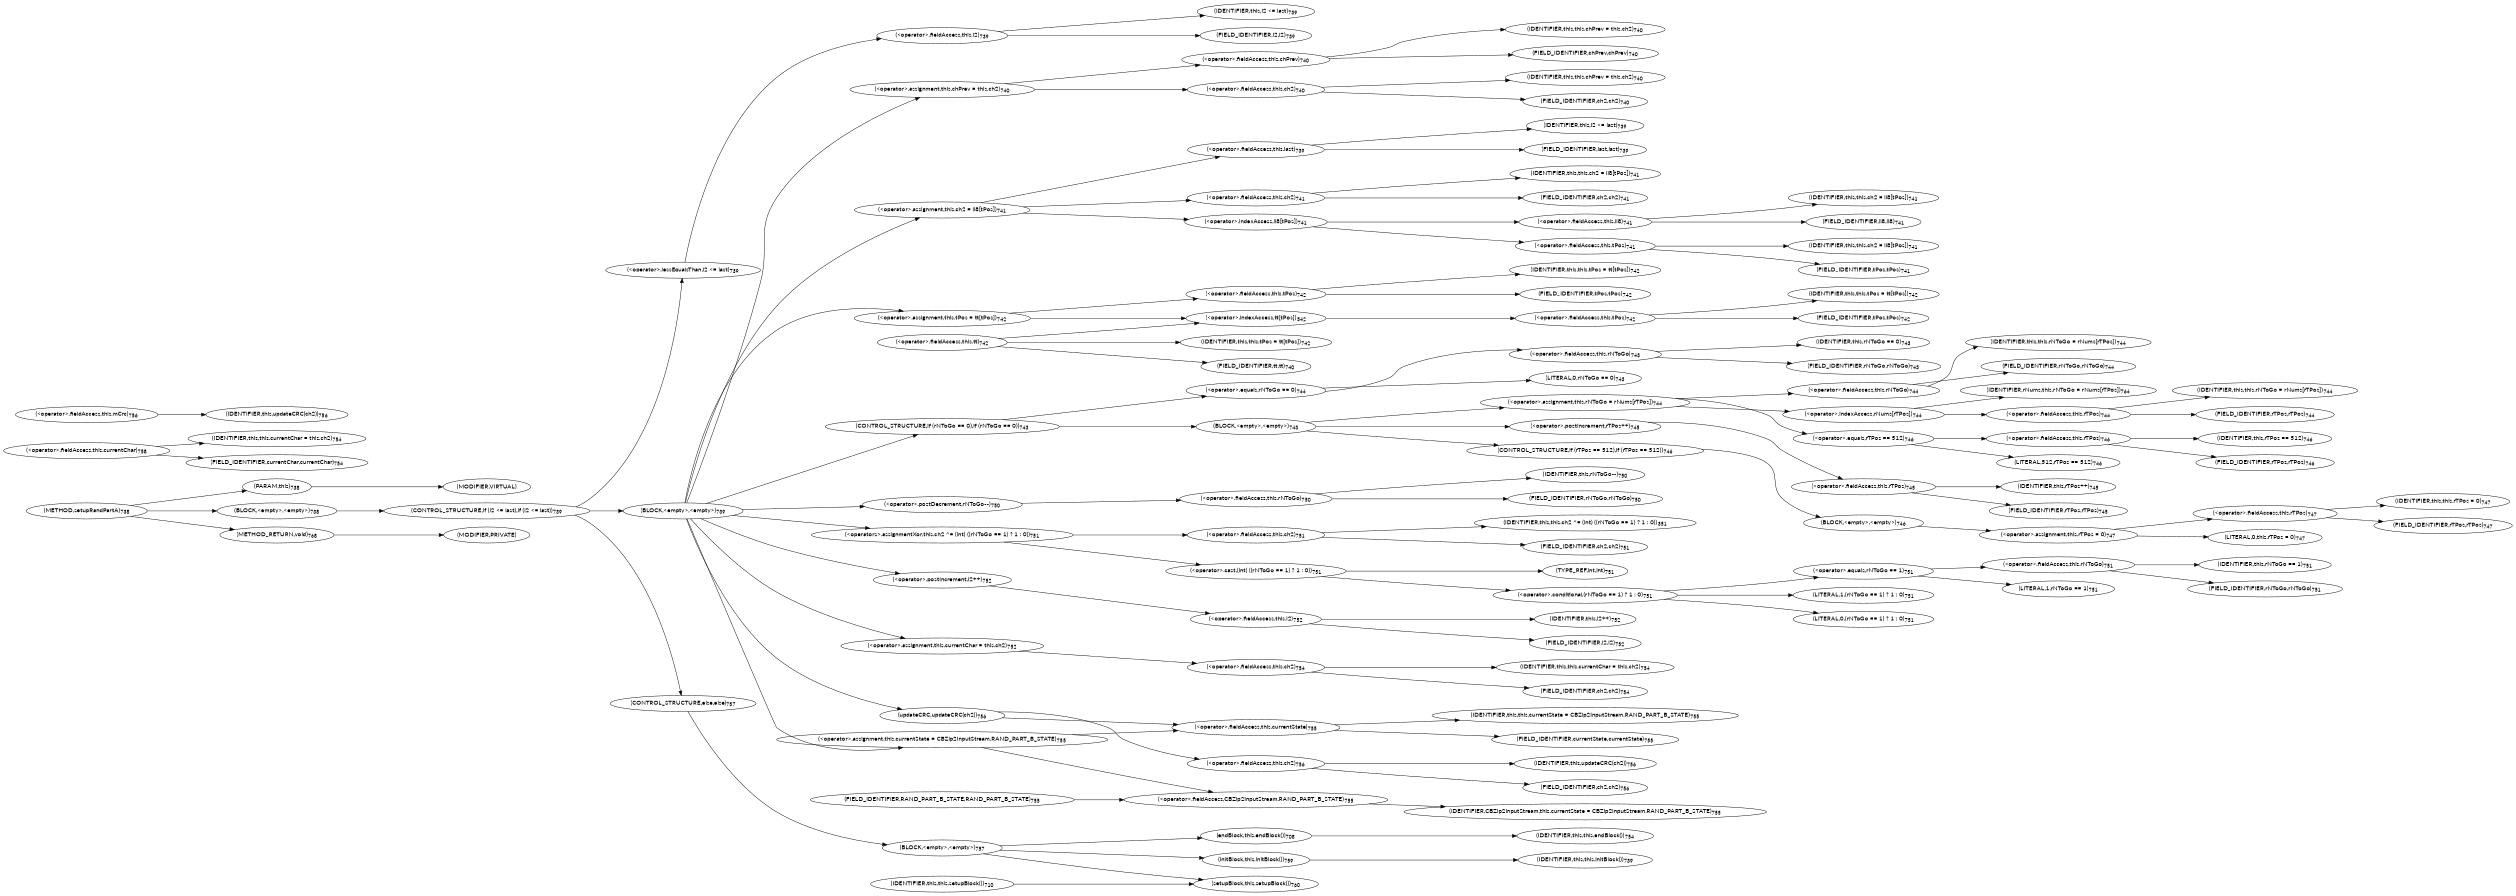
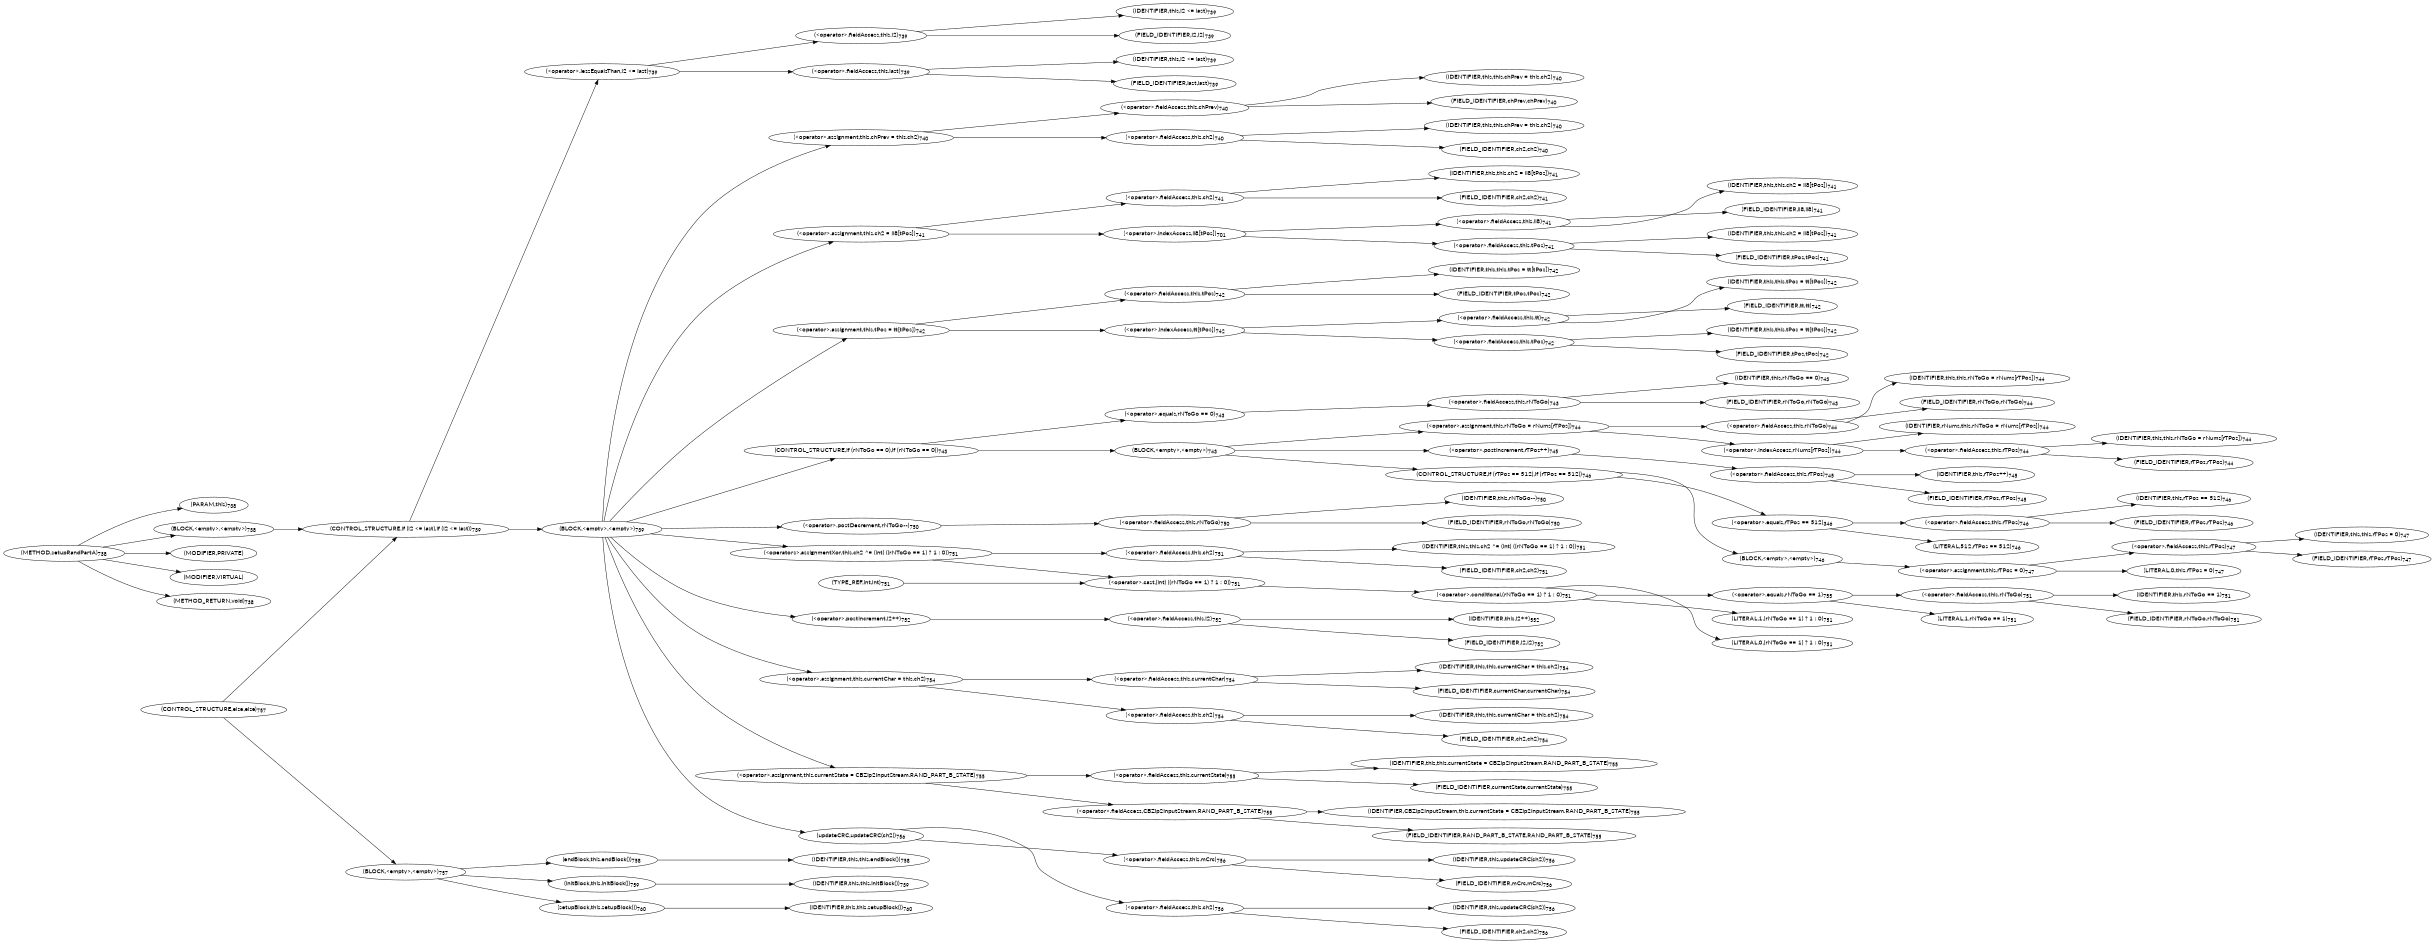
(1098, 180) -> (734, 72)
(1303, 221) -> (1221, 233)
(1302, 318) -> (1220, 330)
(1097, 331) -> (1339, 324)
(1290, 366) -> (1816, 306)
(1585, 379) -> none
(1301, 390) -> (1220, 414)
(2125, 390) -> (2044, 426)
(1738, 406) -> (1691, 488)
(1909, 438) -> (1828, 522)
(142, 450) -> (1231, 679)
(375, 487) -> (140, 565)
(1662, 522) -> (1581, 546)
(313, 534) -> (249, 601)
(387, 535) -> (145, 553)
(1909, 570) -> (1828, 595)
(1442, 571) -> (992, 583)
(646, 591) -> (308, 621)
(1616, 619) -> (1535, 619)
(1012, 645) -> (931, 679)
none -> (1025, 679)
(1101, 722) -> (1014, 847)
(1097, 800) -> (1330, 824)
(1290, 835) -> (637, 859)
(1630, 835) -> (906, 859)
(989, 883) -> (908, 907)
(1101, 884) -> (725, 908)
none -> (1504, 884)
